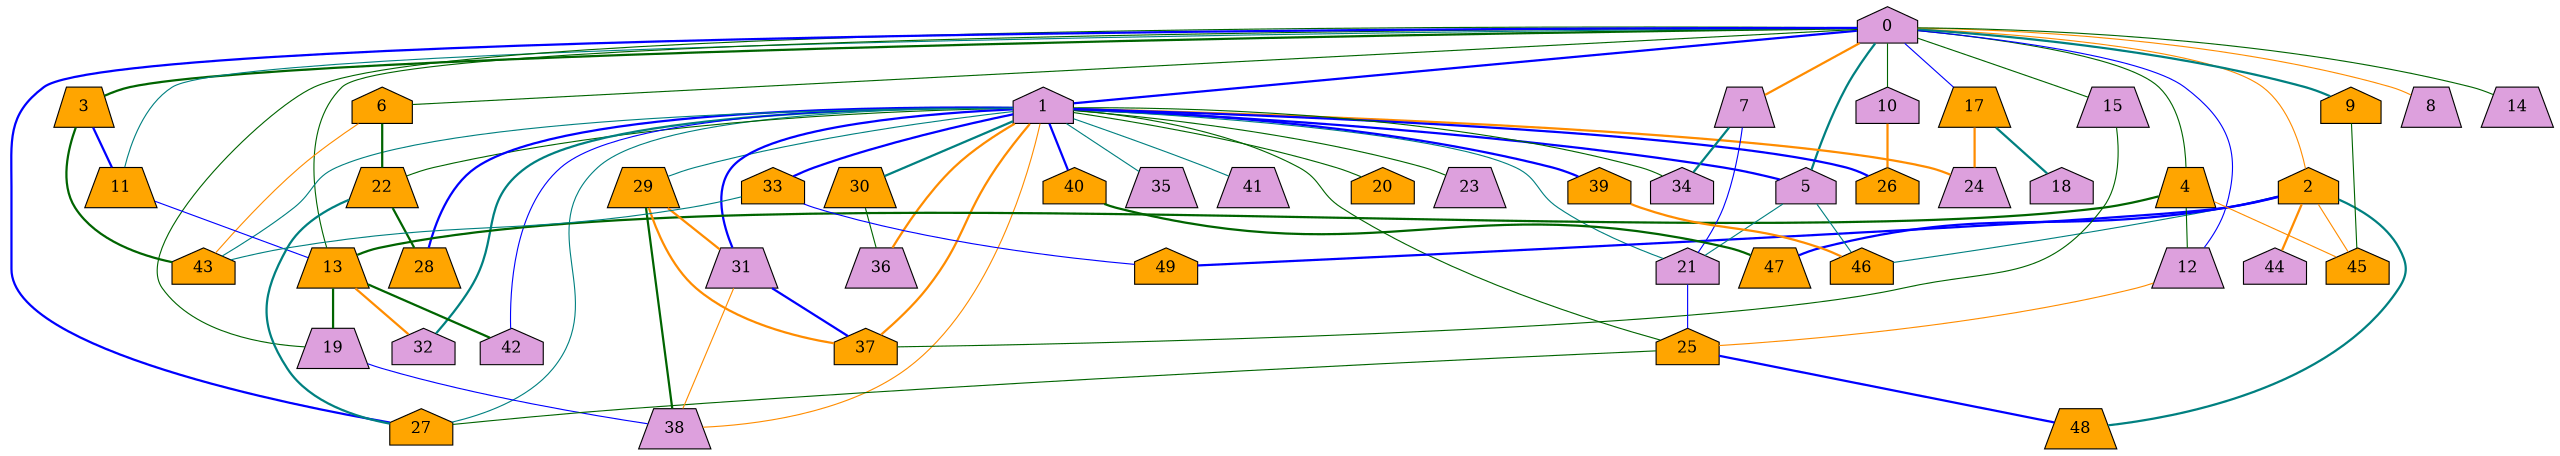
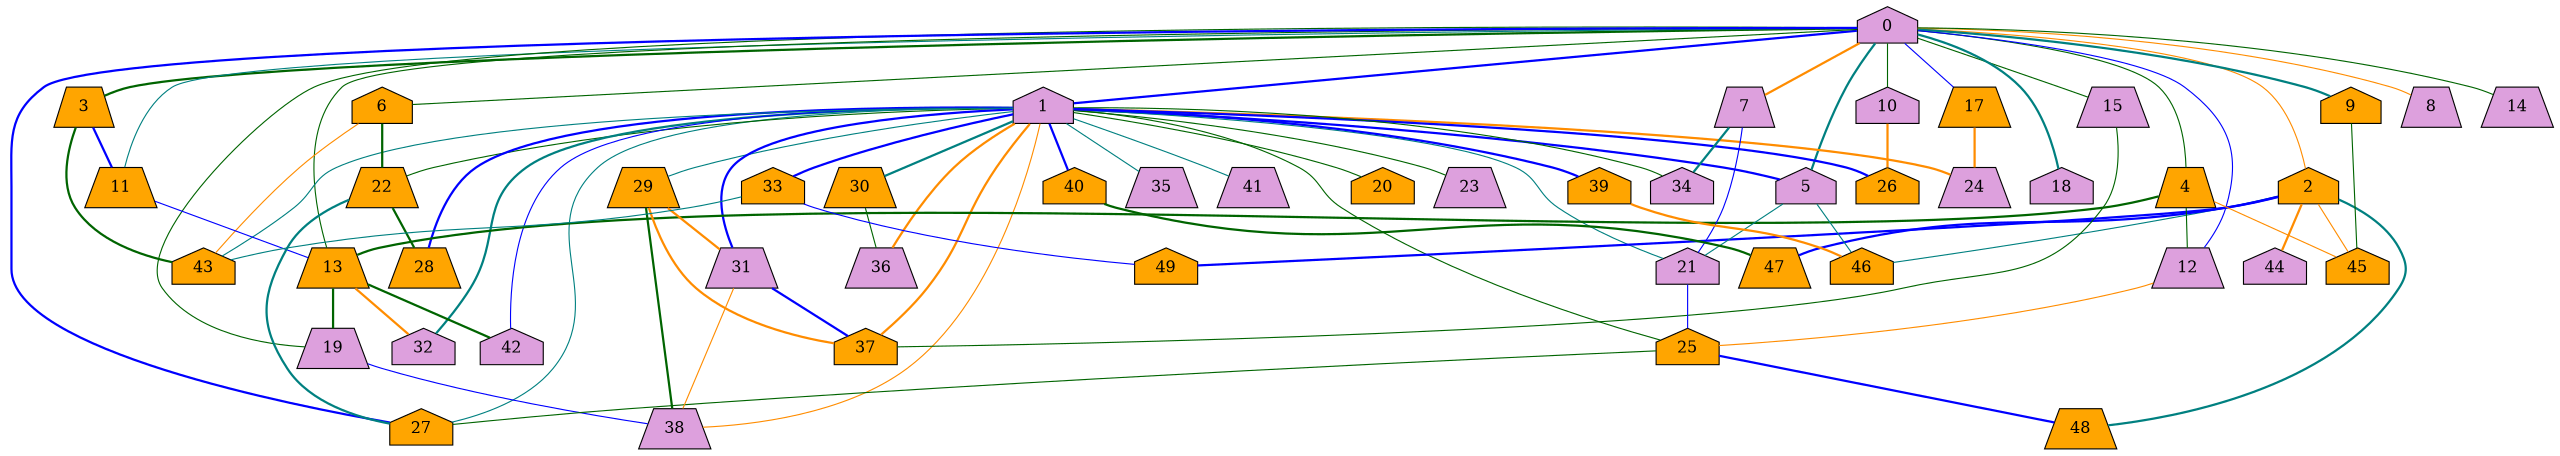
(2022, 151) -> (2011, 79)
